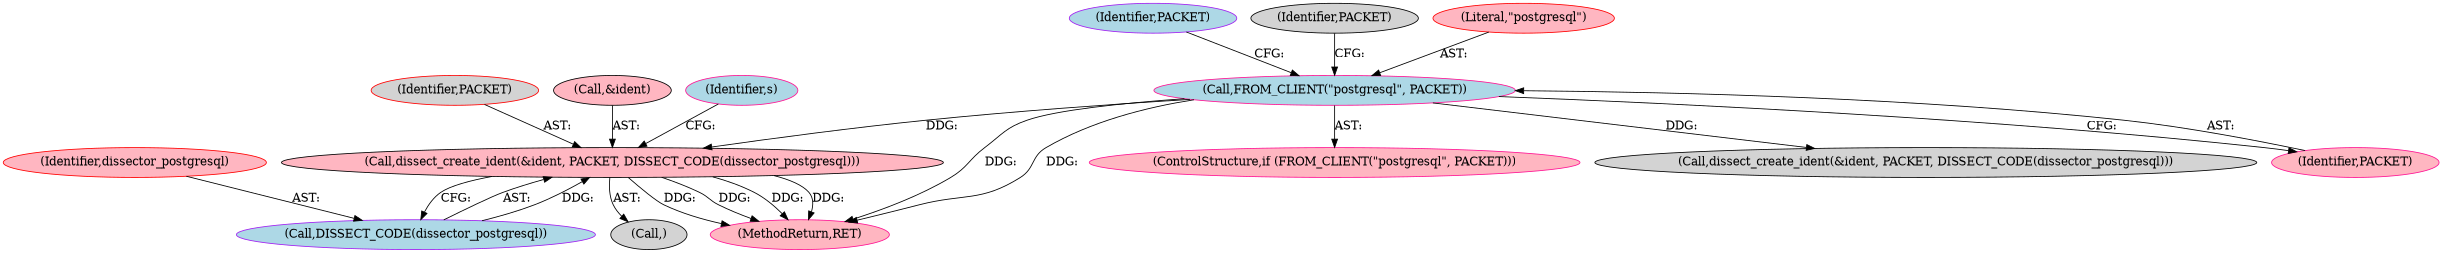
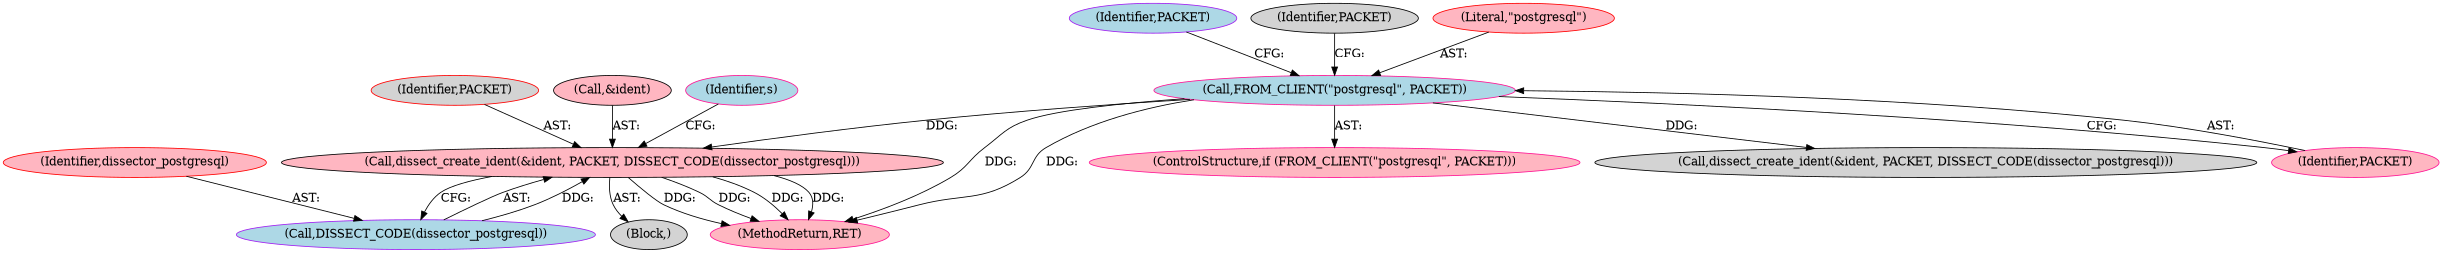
(649, 235) -> (649, 235)
